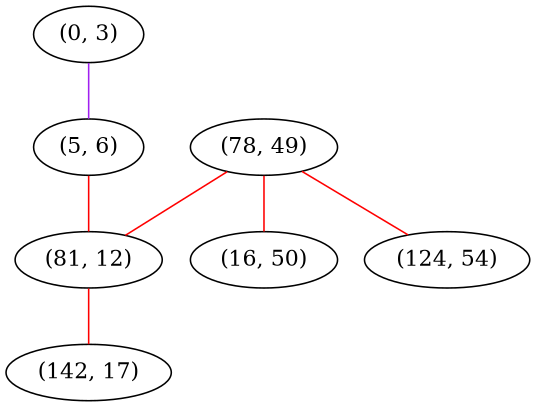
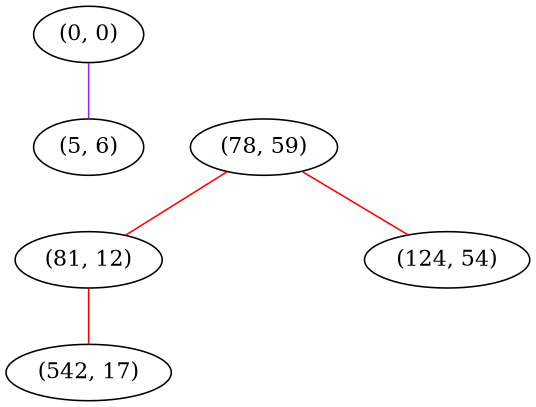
(89, 34) -> (89, 34)
(264, 147) -> (264, 147)
(89, 204) -> none
(264, 260) -> none
(89, 373) -> (89, 373)
